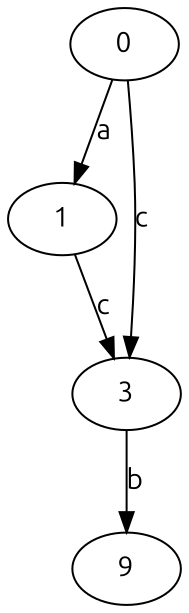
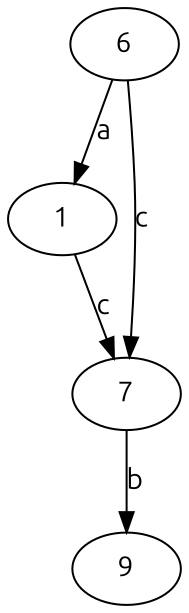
(125, 44) -> (125, 44)
(127, 394) -> (127, 394)
